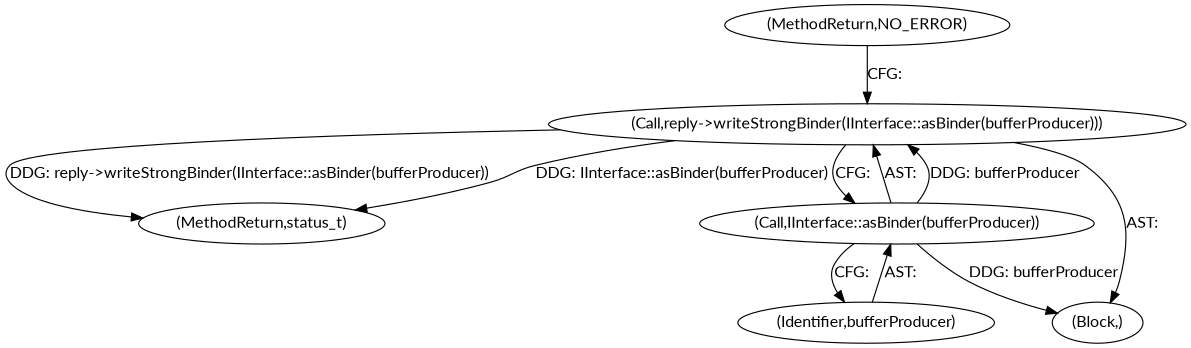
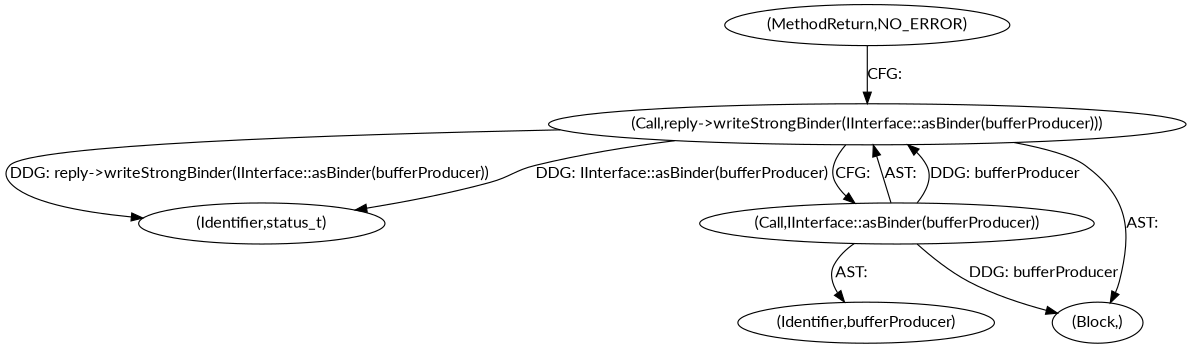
(262, 223) -> (262, 223)
(854, 273) -> (854, 273)
(880, 279) -> none
